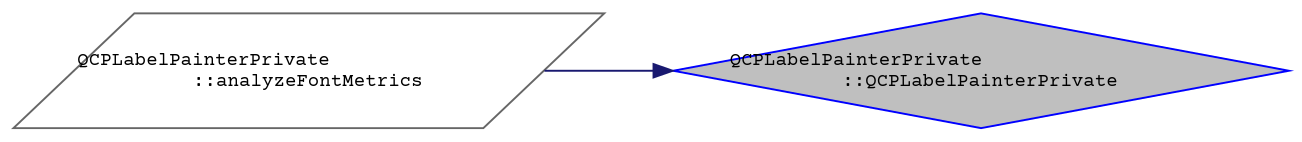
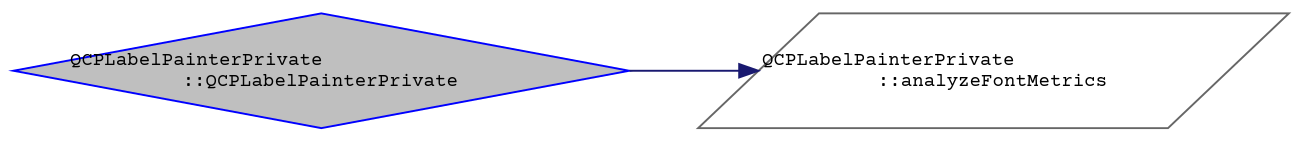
(599, 71) -> (684, 71)
